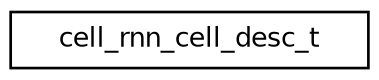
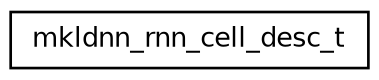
(190, 40) -> (190, 40)
